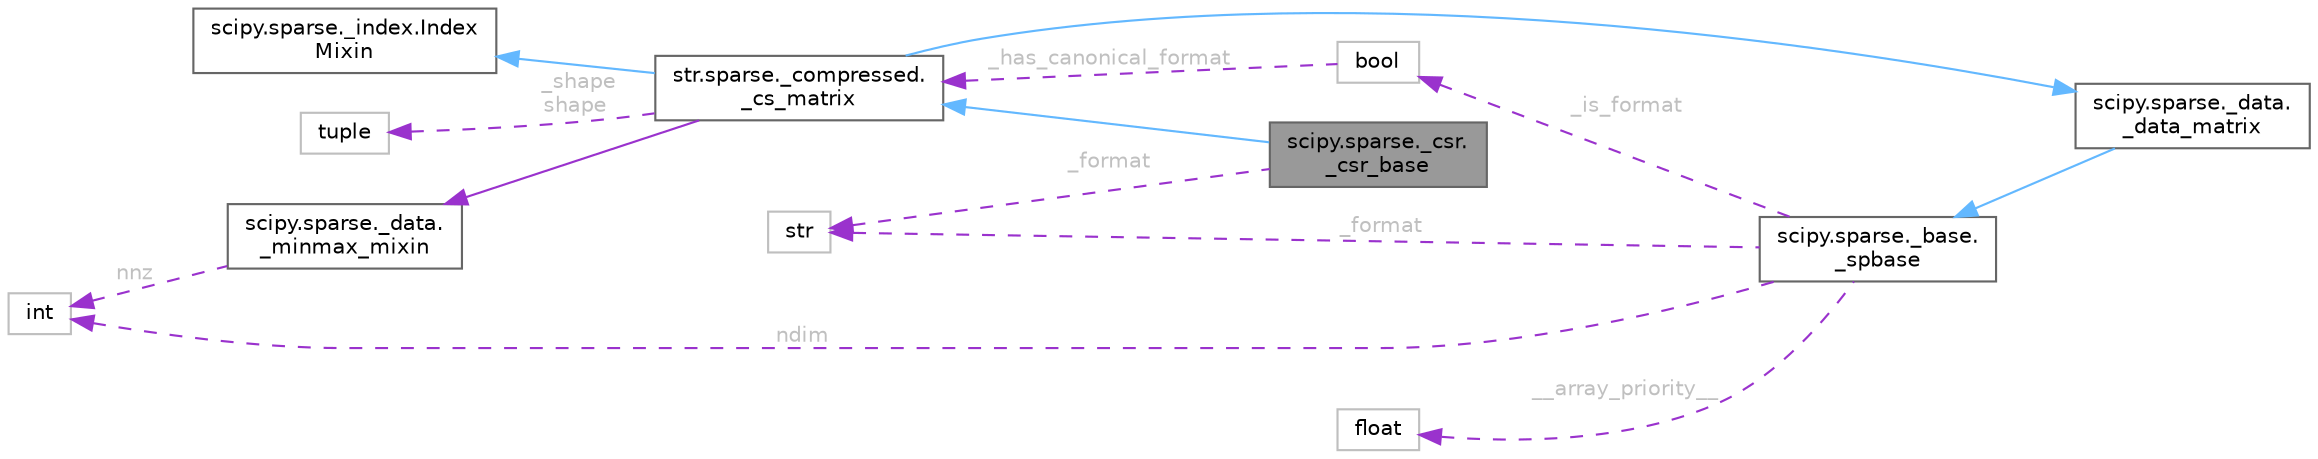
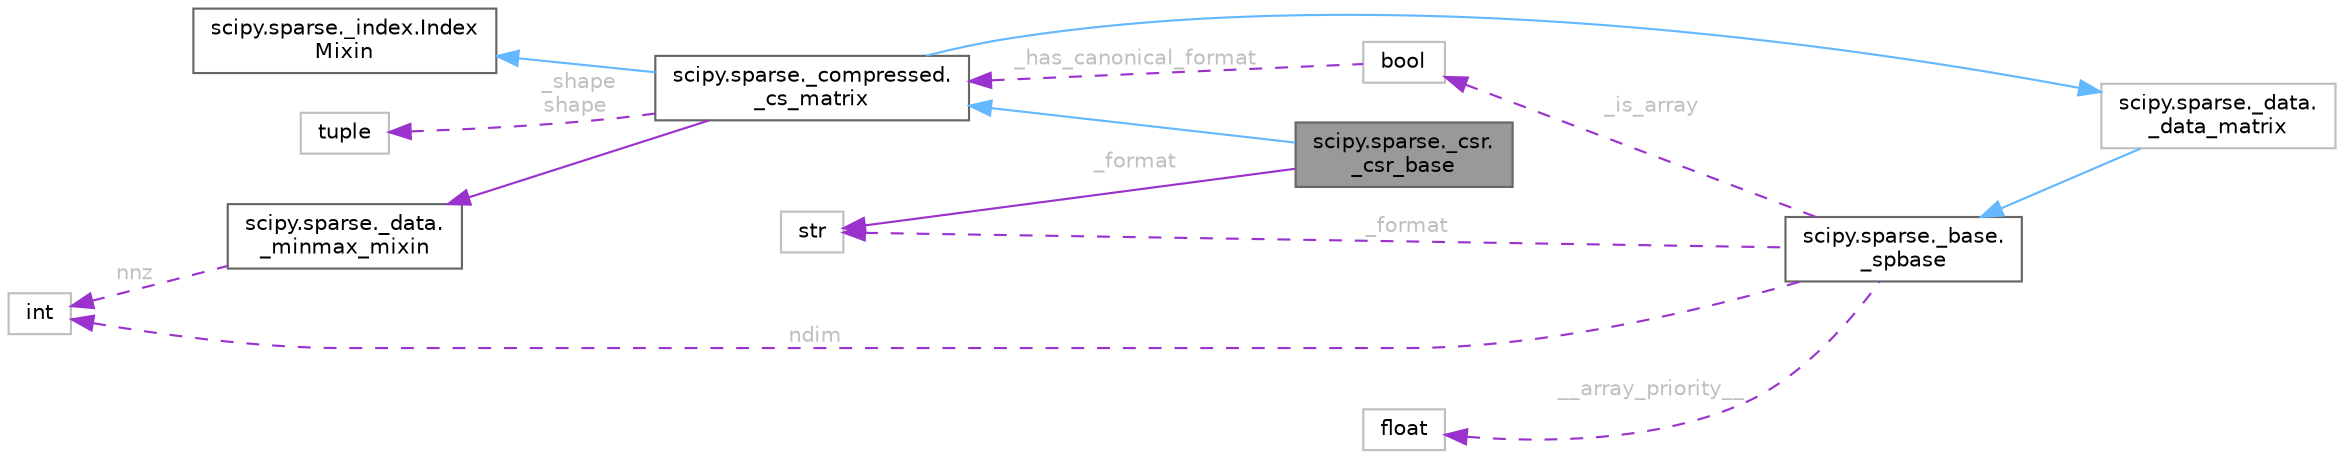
(799, 88) -> (812, 88)
(1623, 106) -> (1649, 106)
(2193, 116) -> (2218, 116)
(1061, 197) -> (1080, 197)
